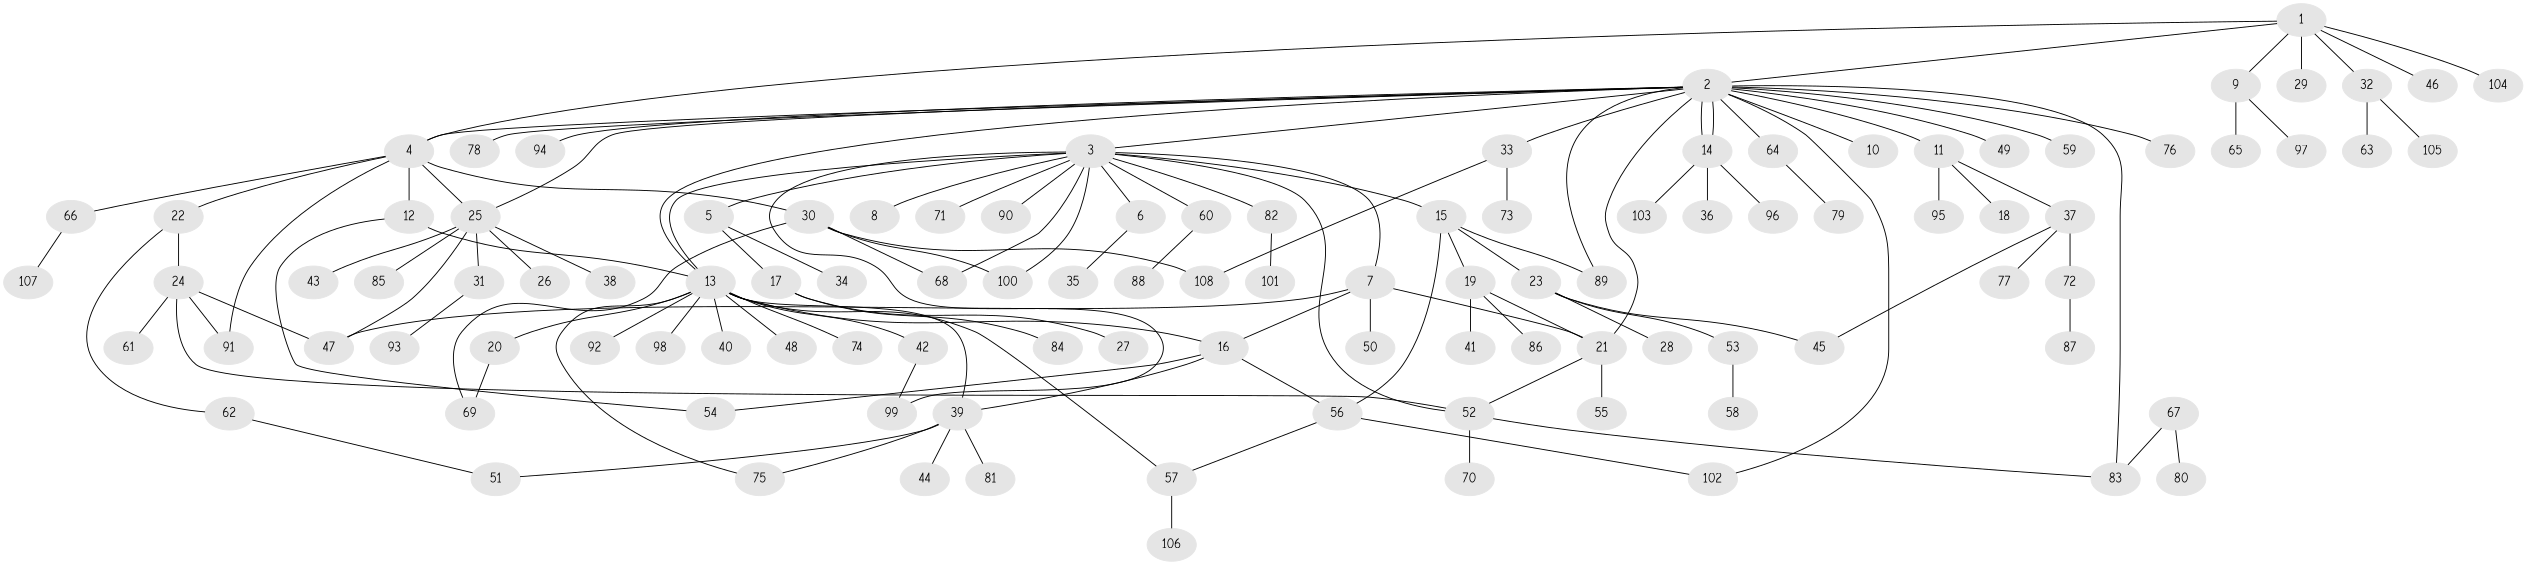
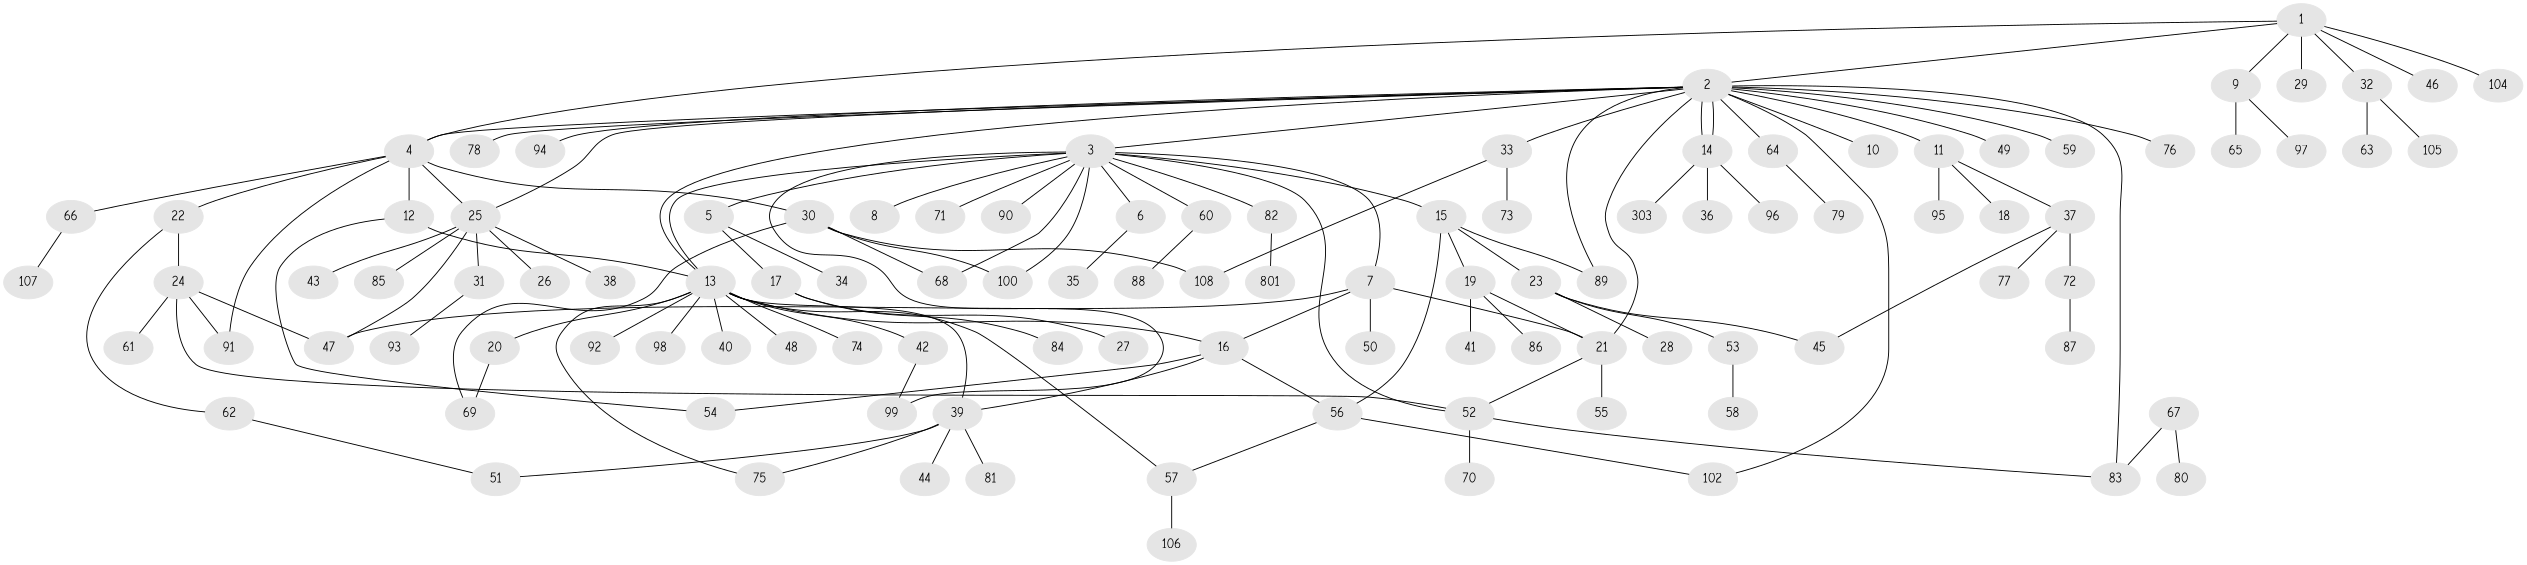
(1642, 217) -> (1642, 217)
(1270, 282) -> (1270, 282)
